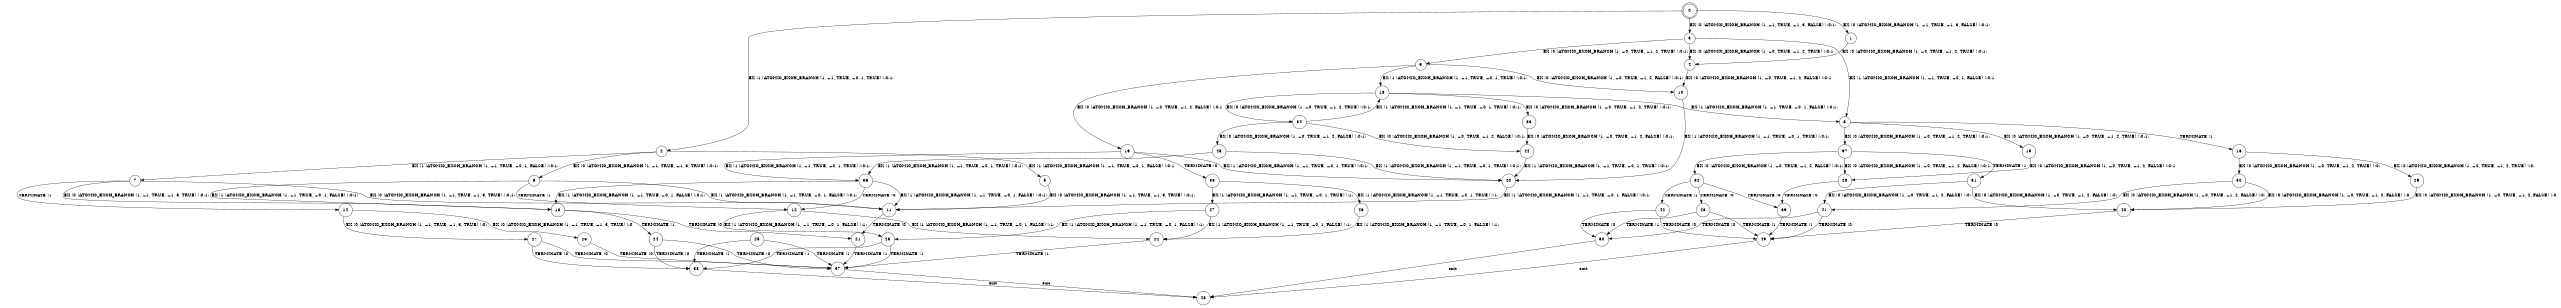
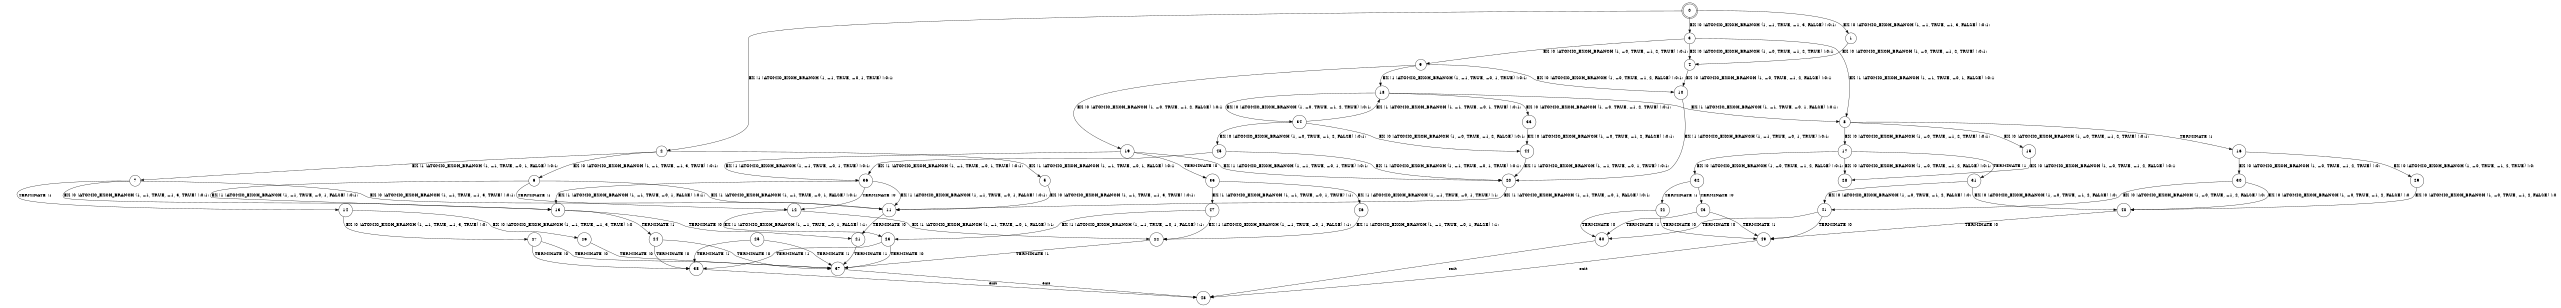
(1845, 151) -> (1845, 151)
(1784, 210) -> none
(907, 254) -> (907, 254)
